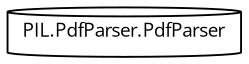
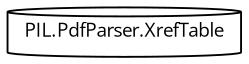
(124, 32) -> (124, 32)
